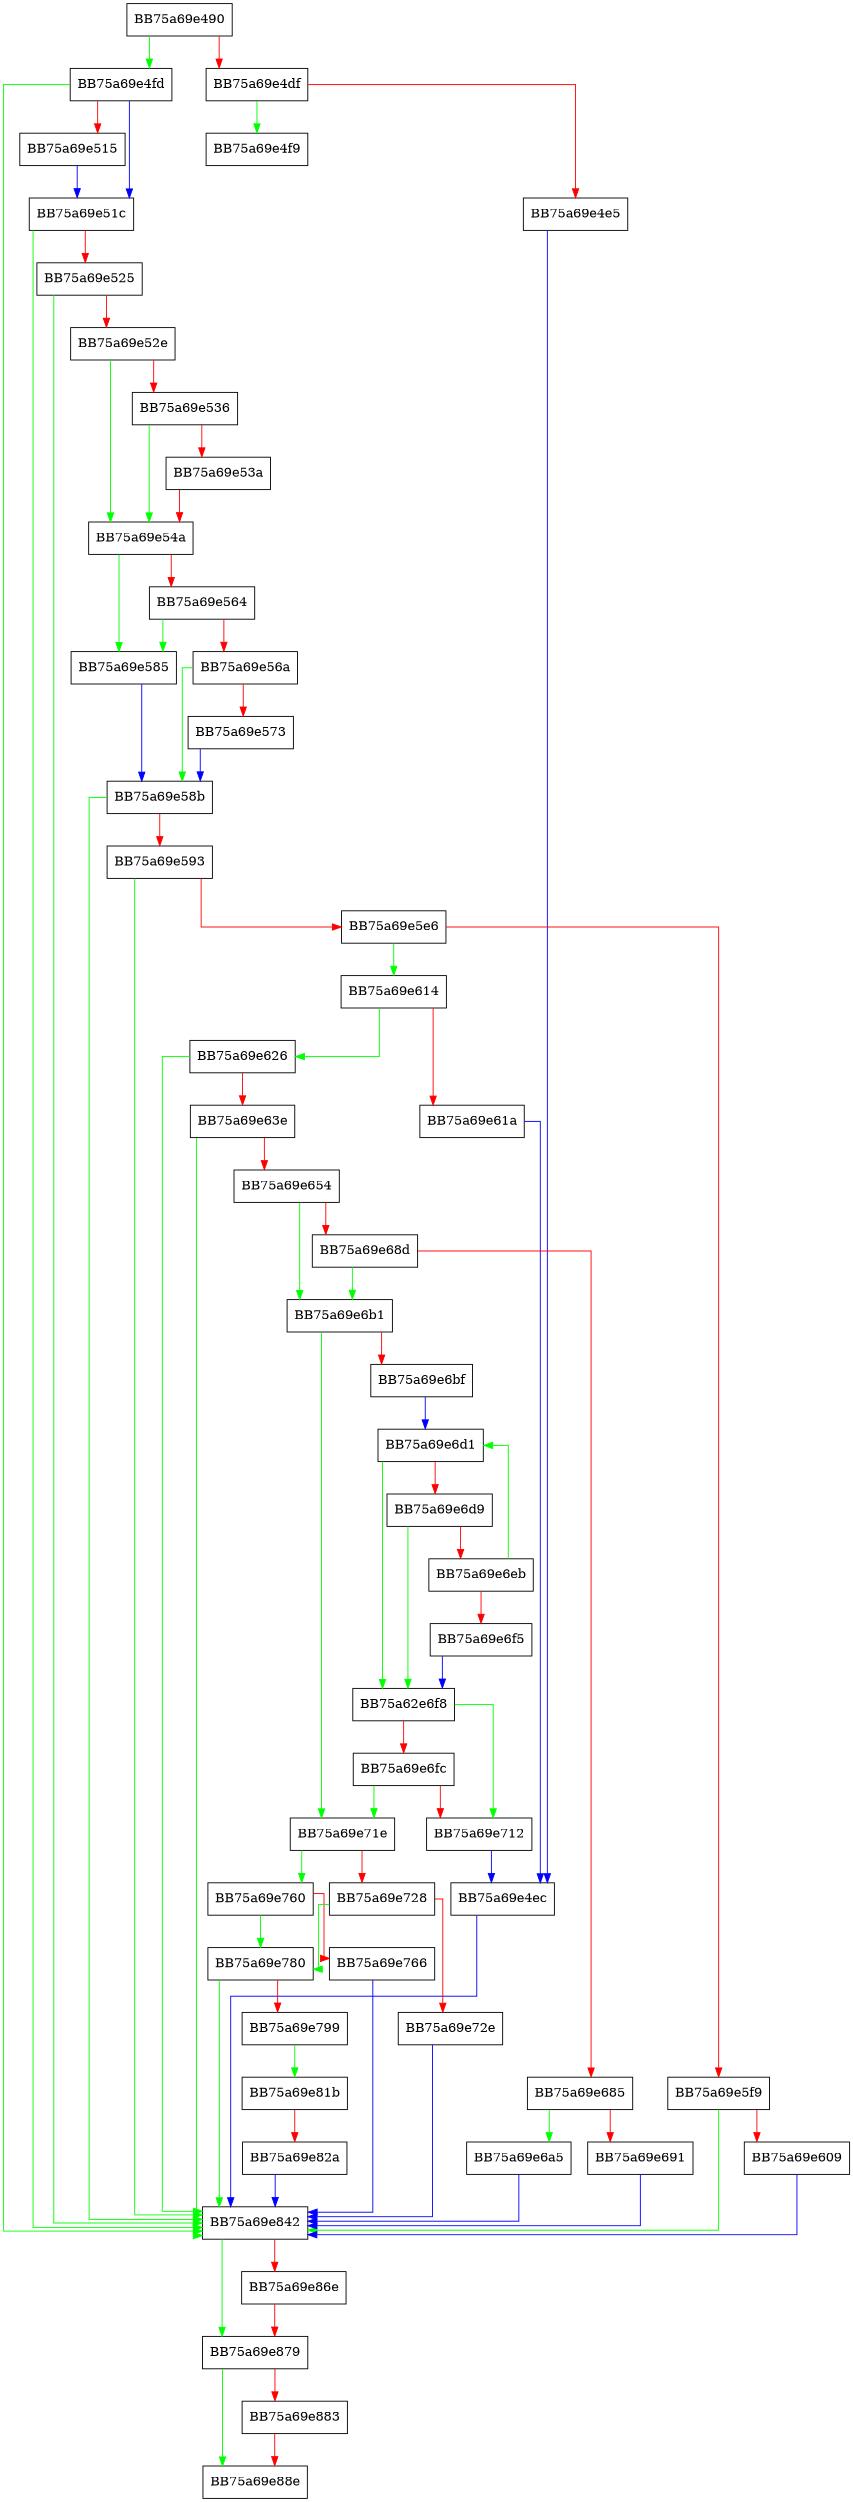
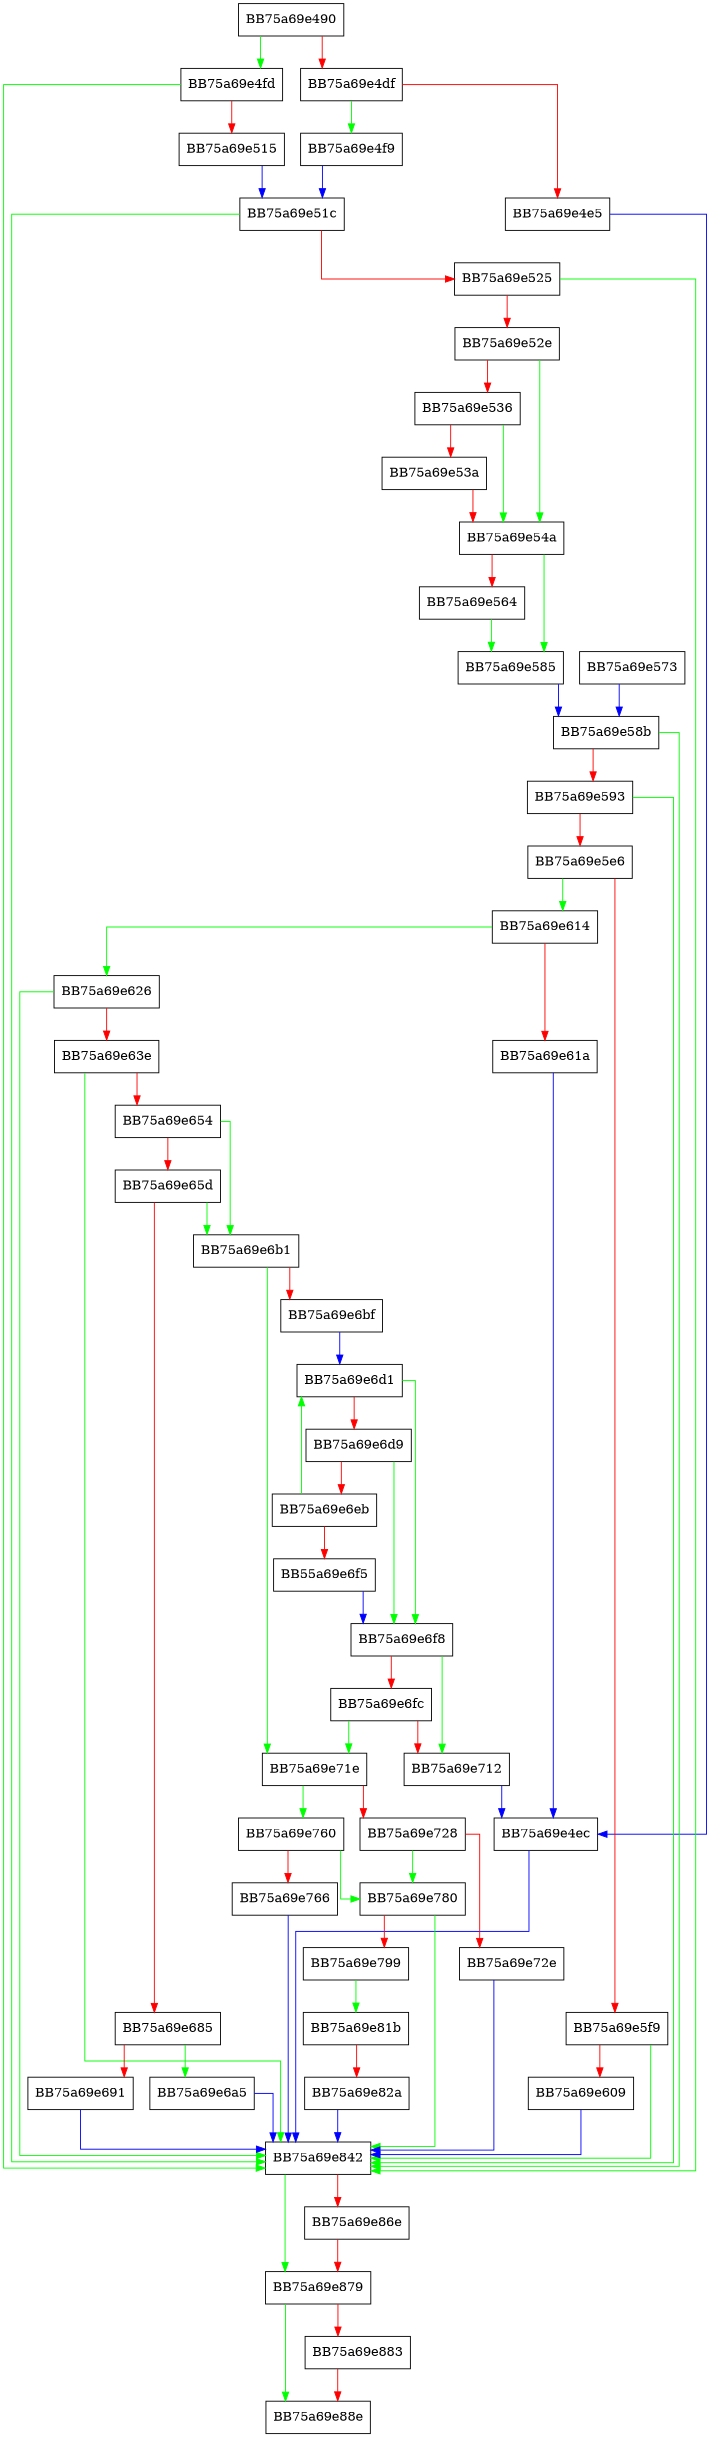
(129, 145) -> (322, 177)
(245, 668) -> none
(365, 1251) -> (168, 1186)
(481, 1640) -> (324, 1575)
(404, 1705) -> (402, 1640)
